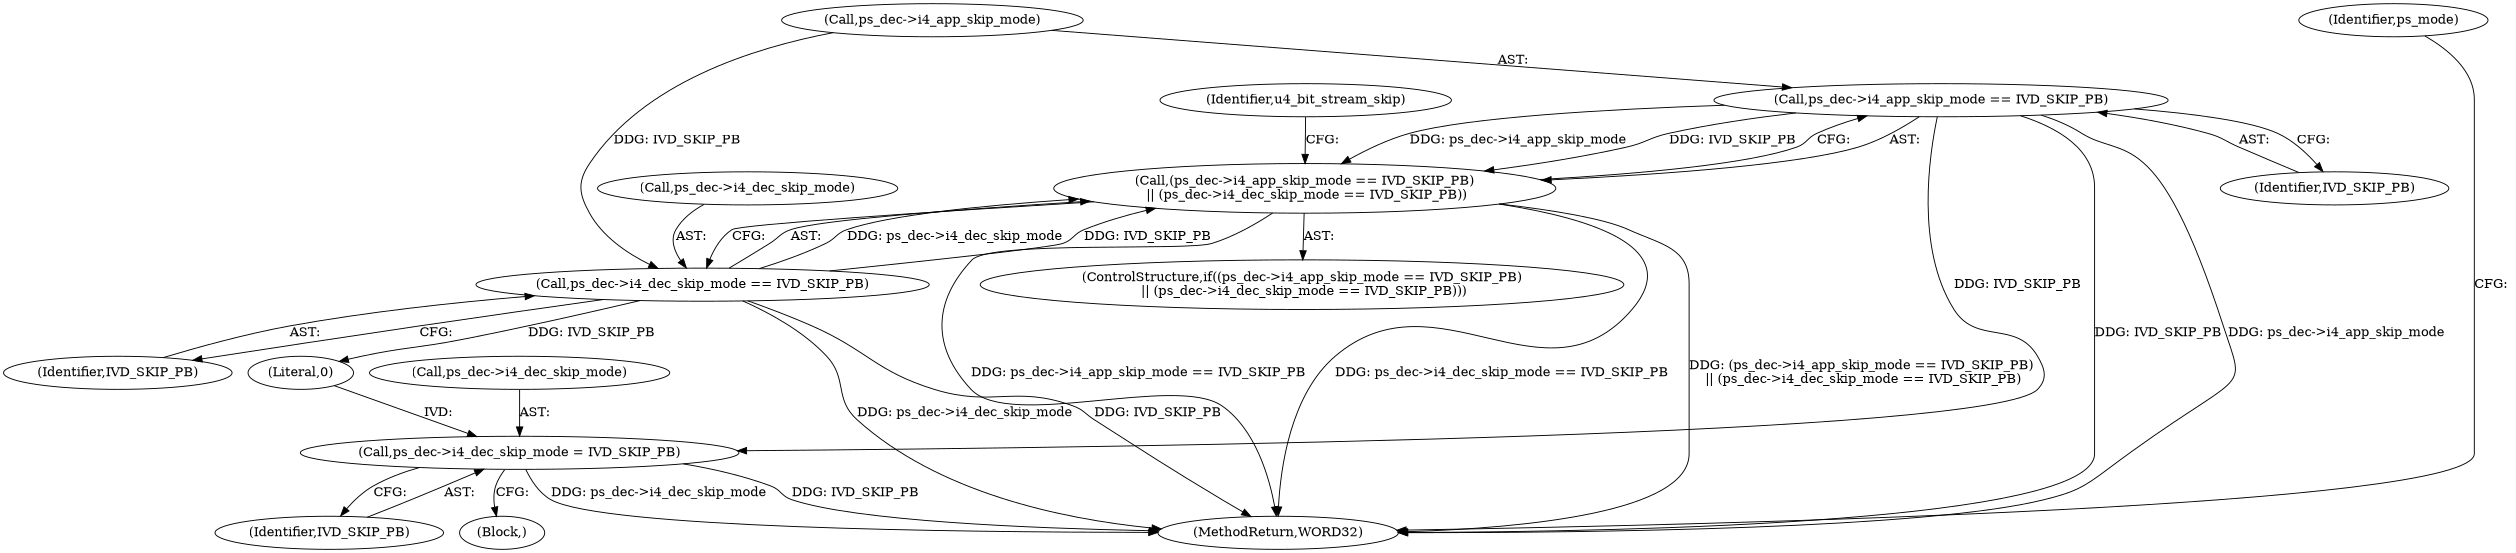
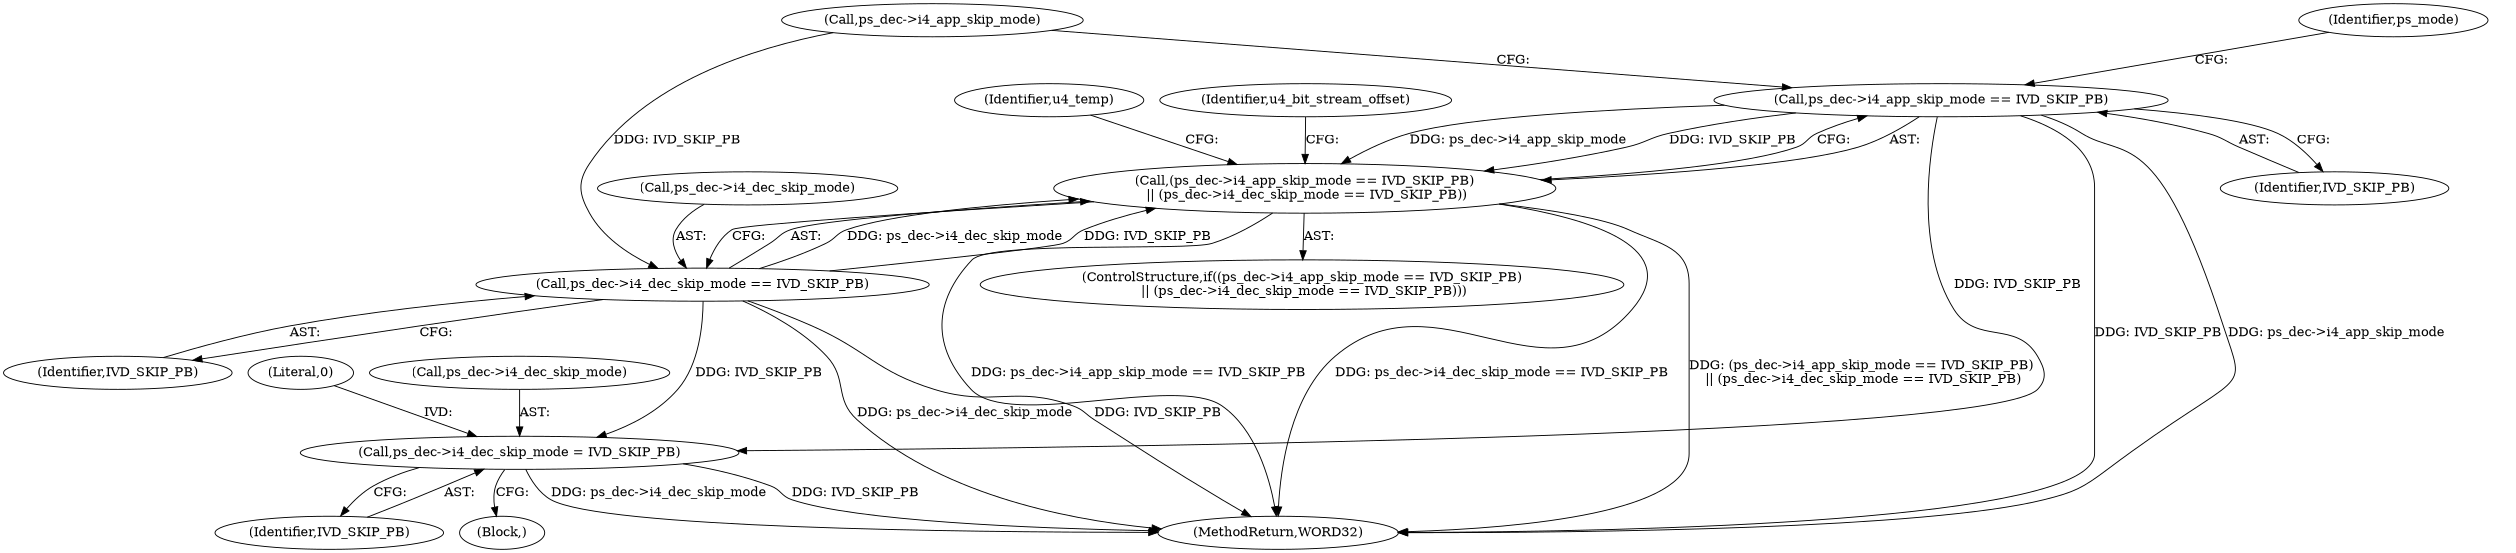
(1515, 60) -> (1515, 60)
none -> (1049, 100)
(1306, 100) -> (1306, 100)
(495, 333) -> (680, 386)
(2163, 503) -> (2182, 58)
